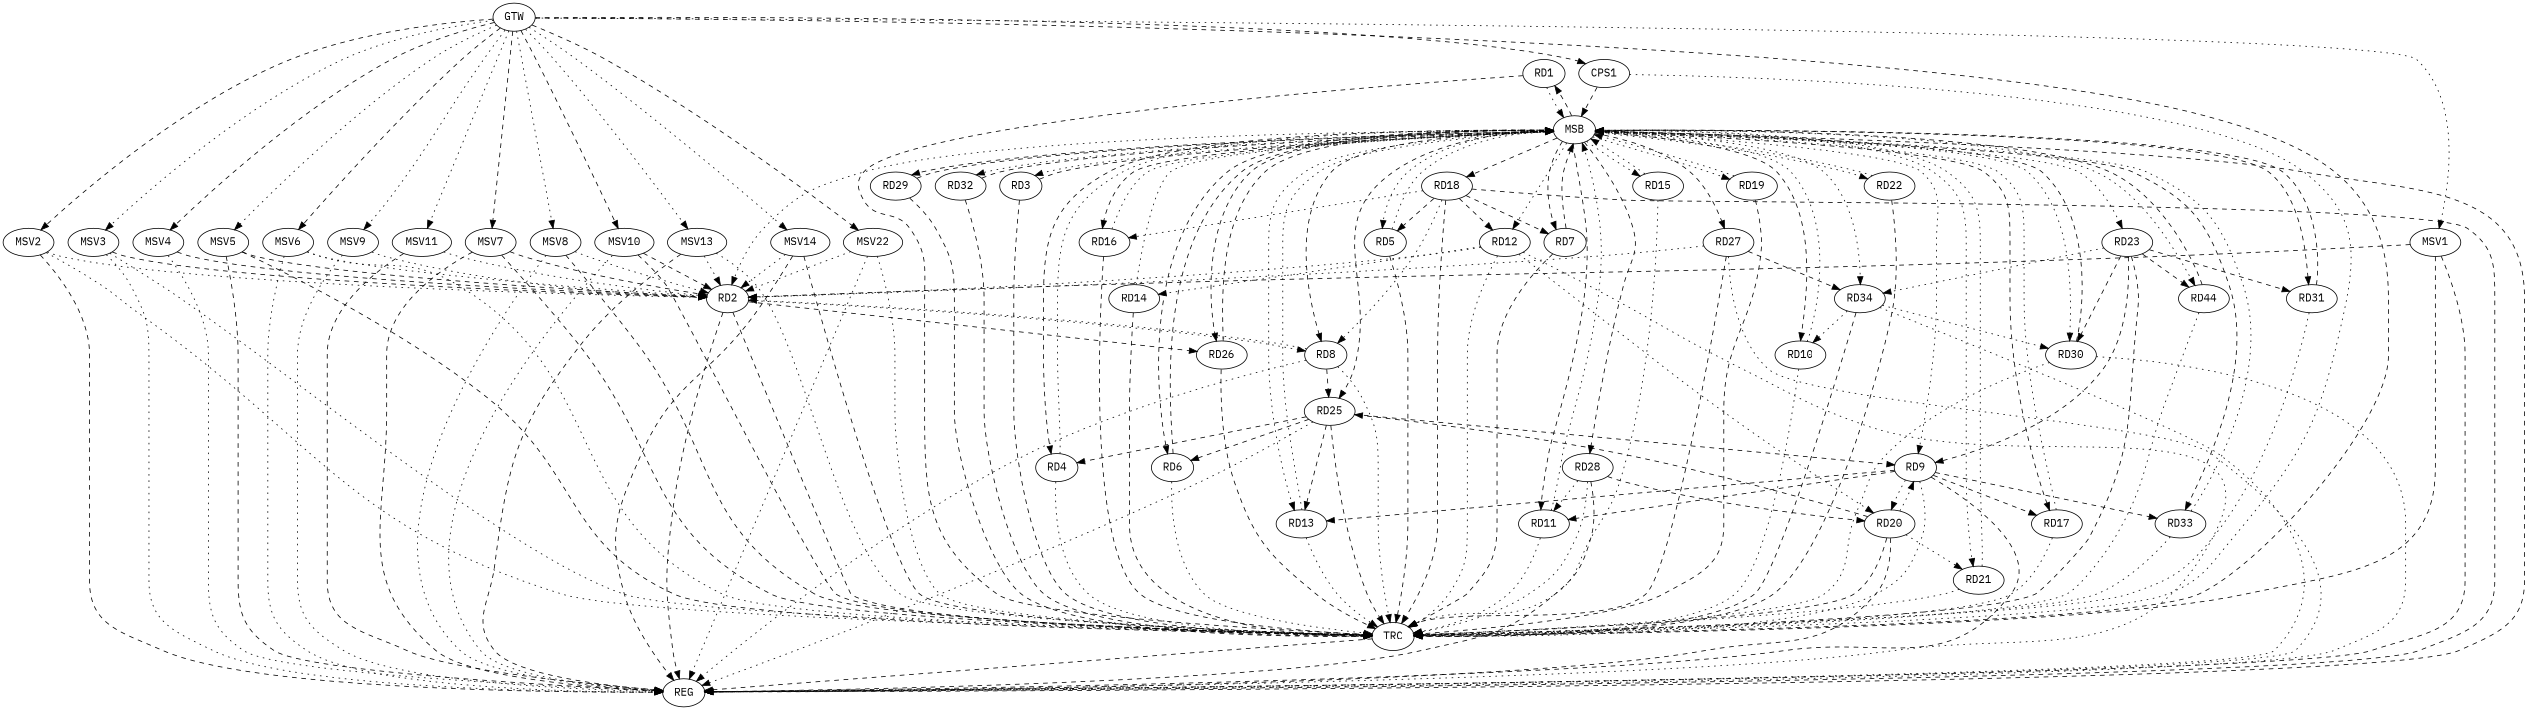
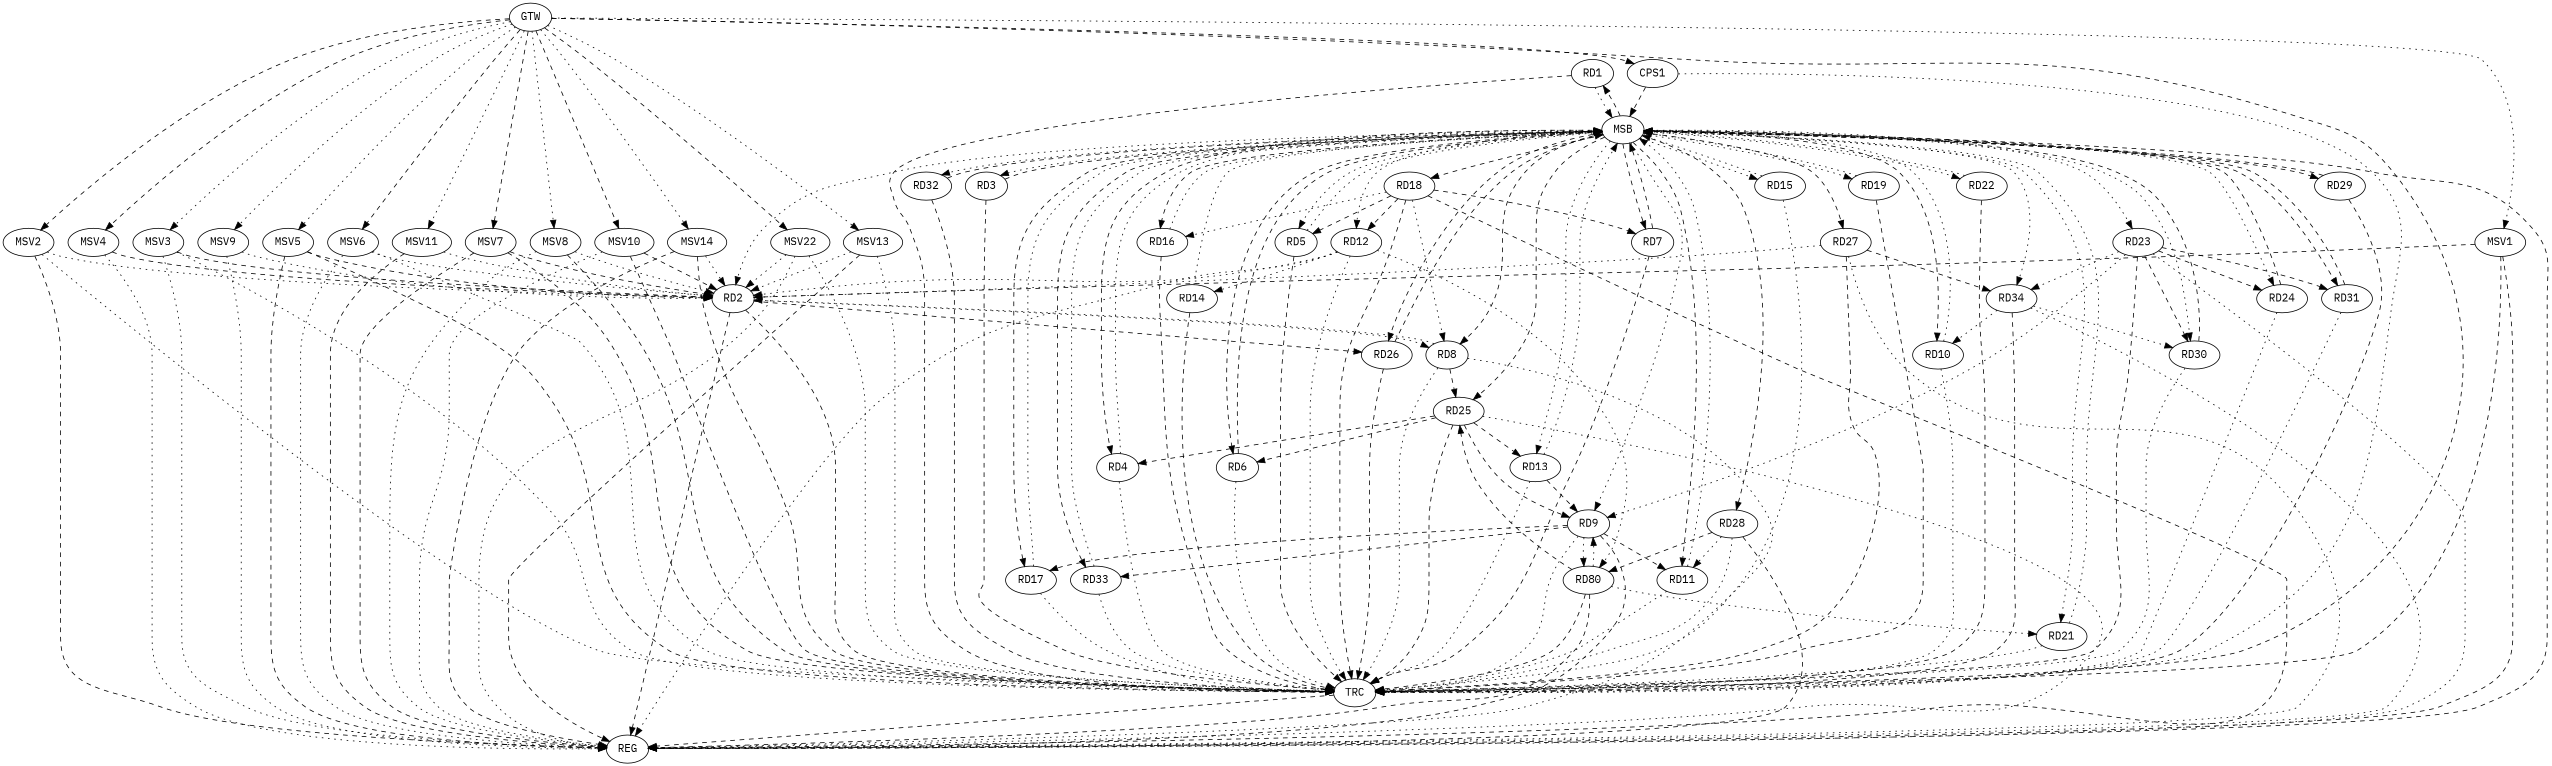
(2204, 299) -> (2282, 299)
(2073, 399) -> (1885, 412)
(1629, 494) -> (1557, 491)
(1890, 524) -> (1589, 580)
(2340, 648) -> (2435, 692)
